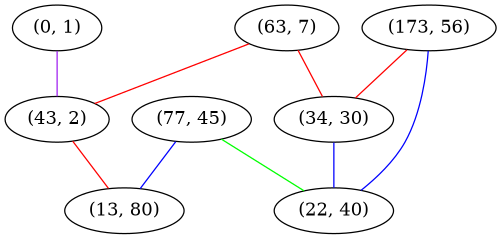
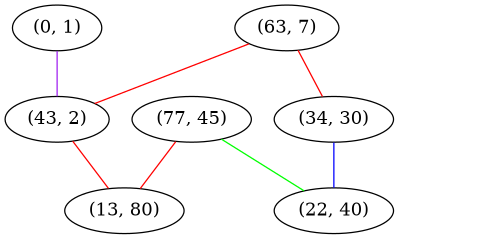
(429, 28) -> none
(158, 165) -> (158, 165)
